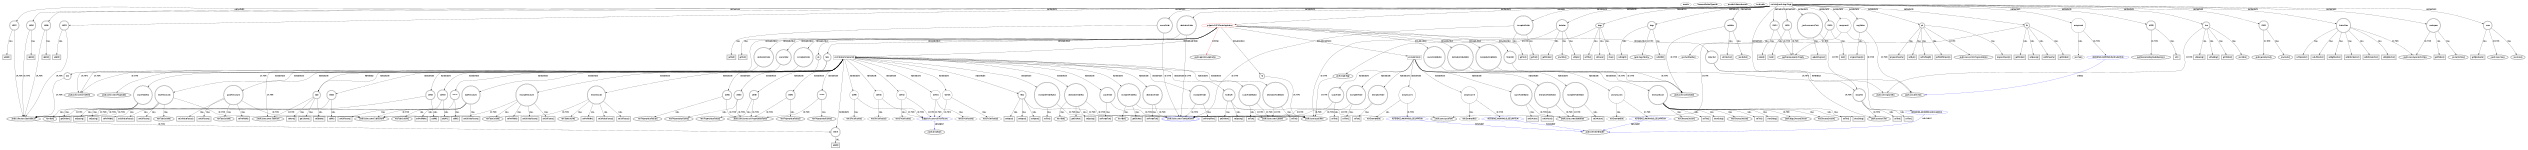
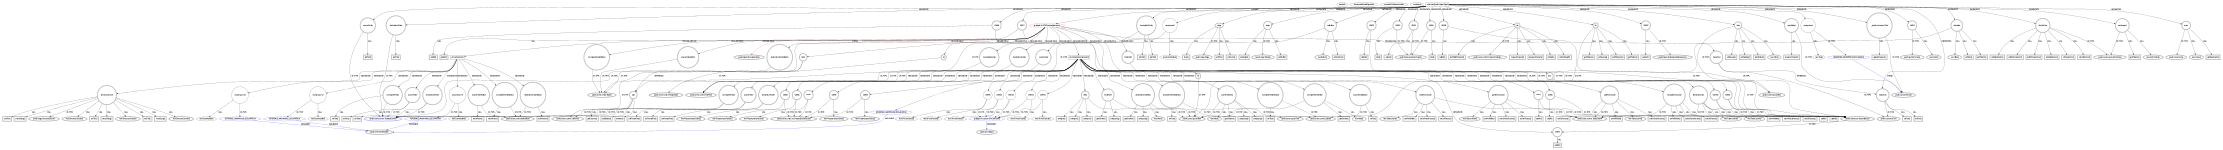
(2177, 57) -> (1646, 57)
(1318, 91) -> (1213, 111)
